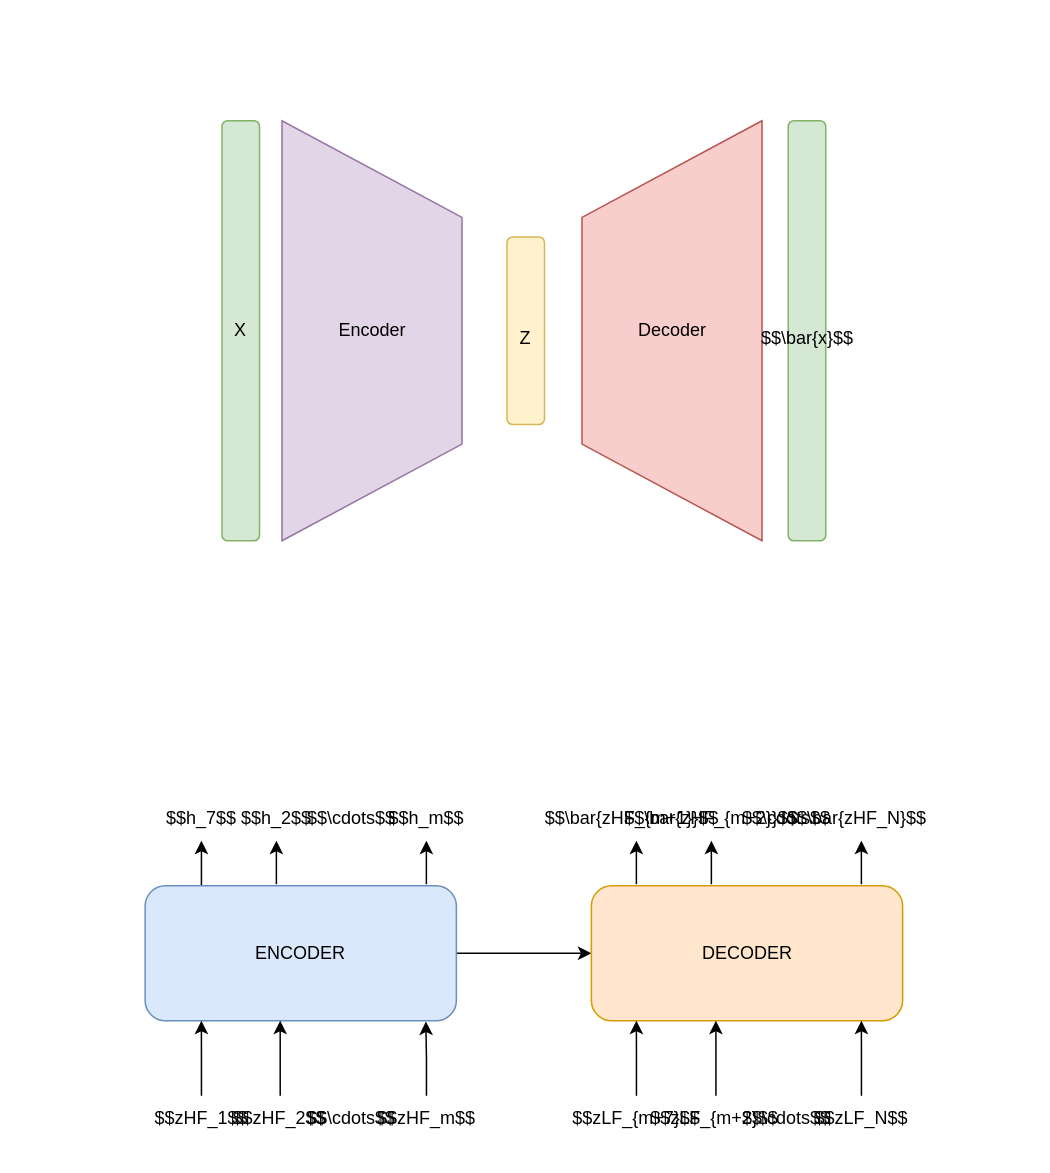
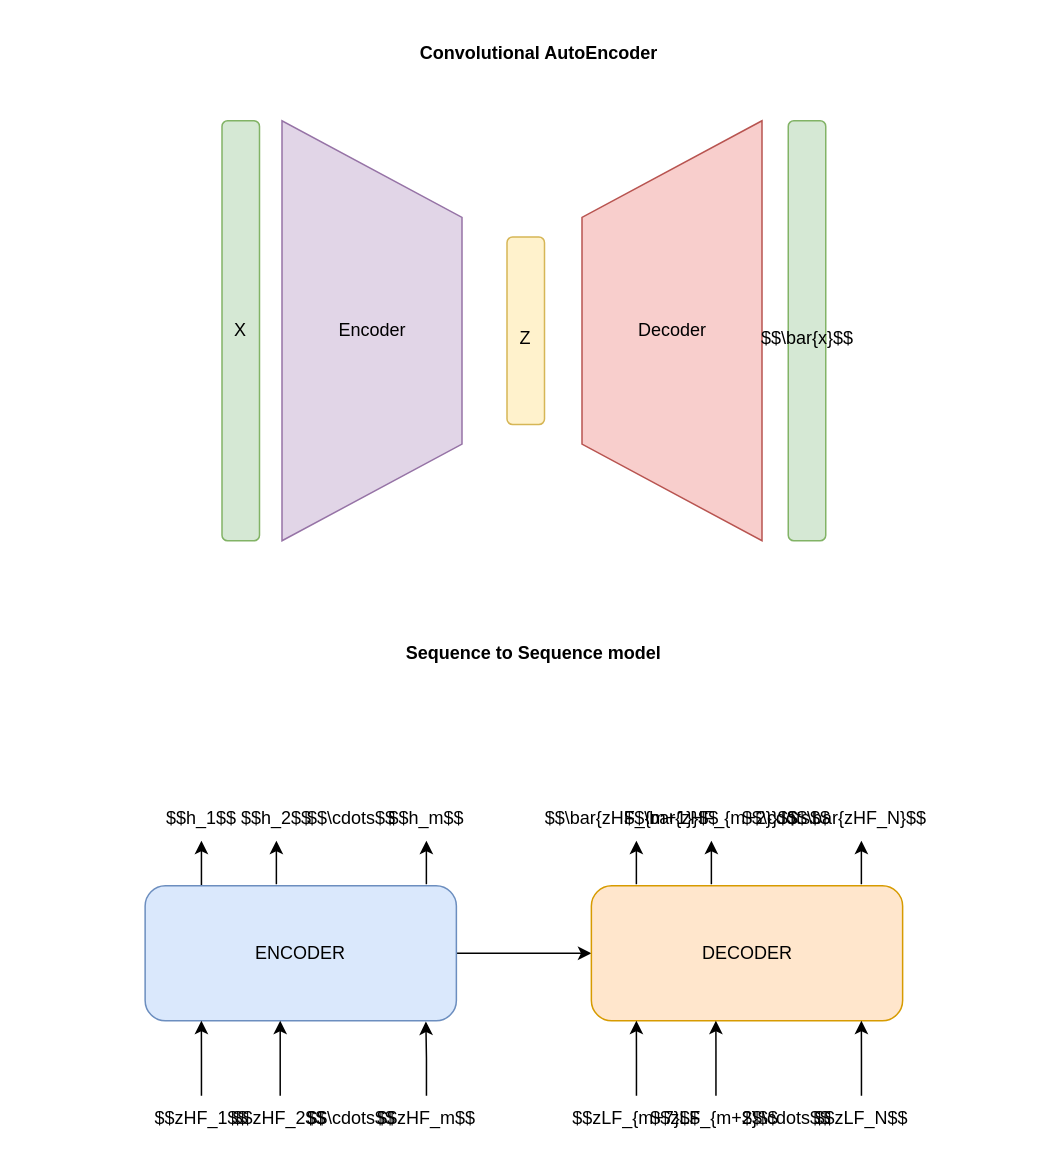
none -> (539, 53)
none -> (533, 653)
(202, 818) -> (202, 818)
